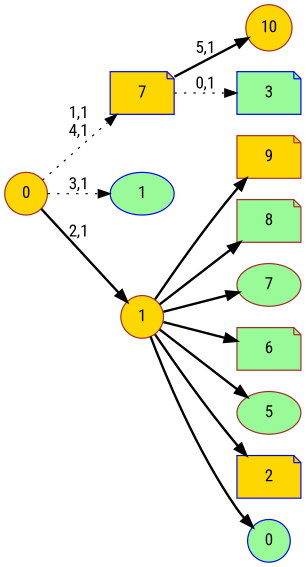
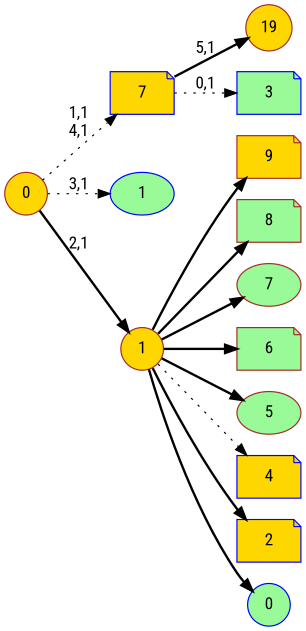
(269, 28) -> (269, 28)
none -> (269, 477)
